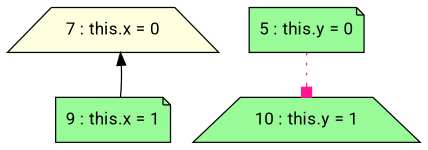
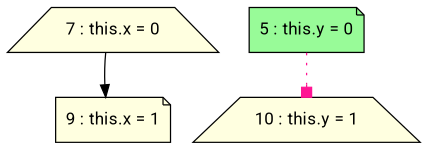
(121, 81) -> (105, 69)
(113, 120) -> (113, 120)
(307, 120) -> (307, 120)
